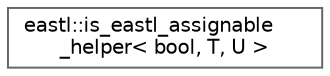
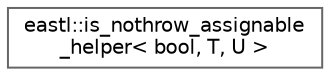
(165, 38) -> (165, 38)
